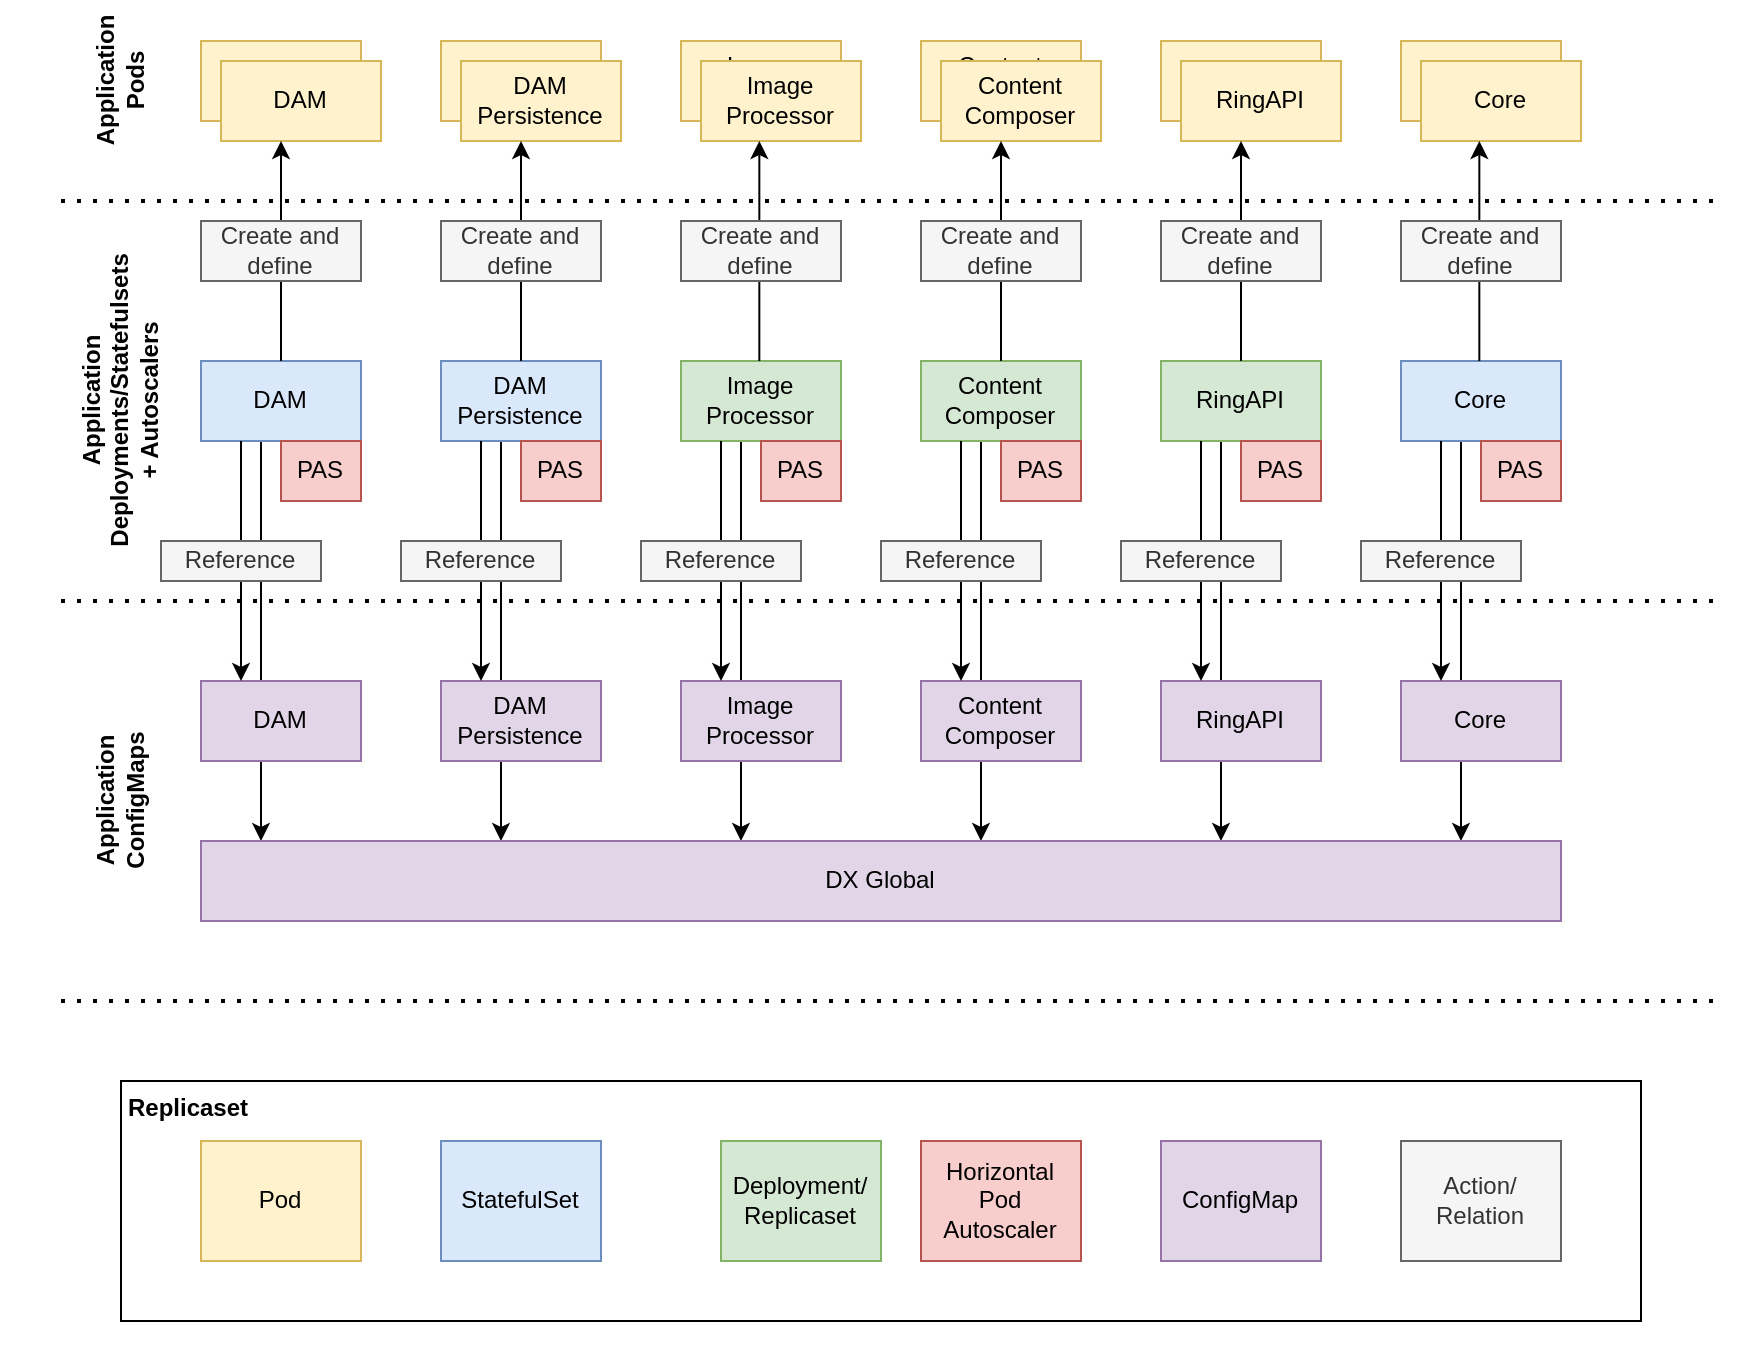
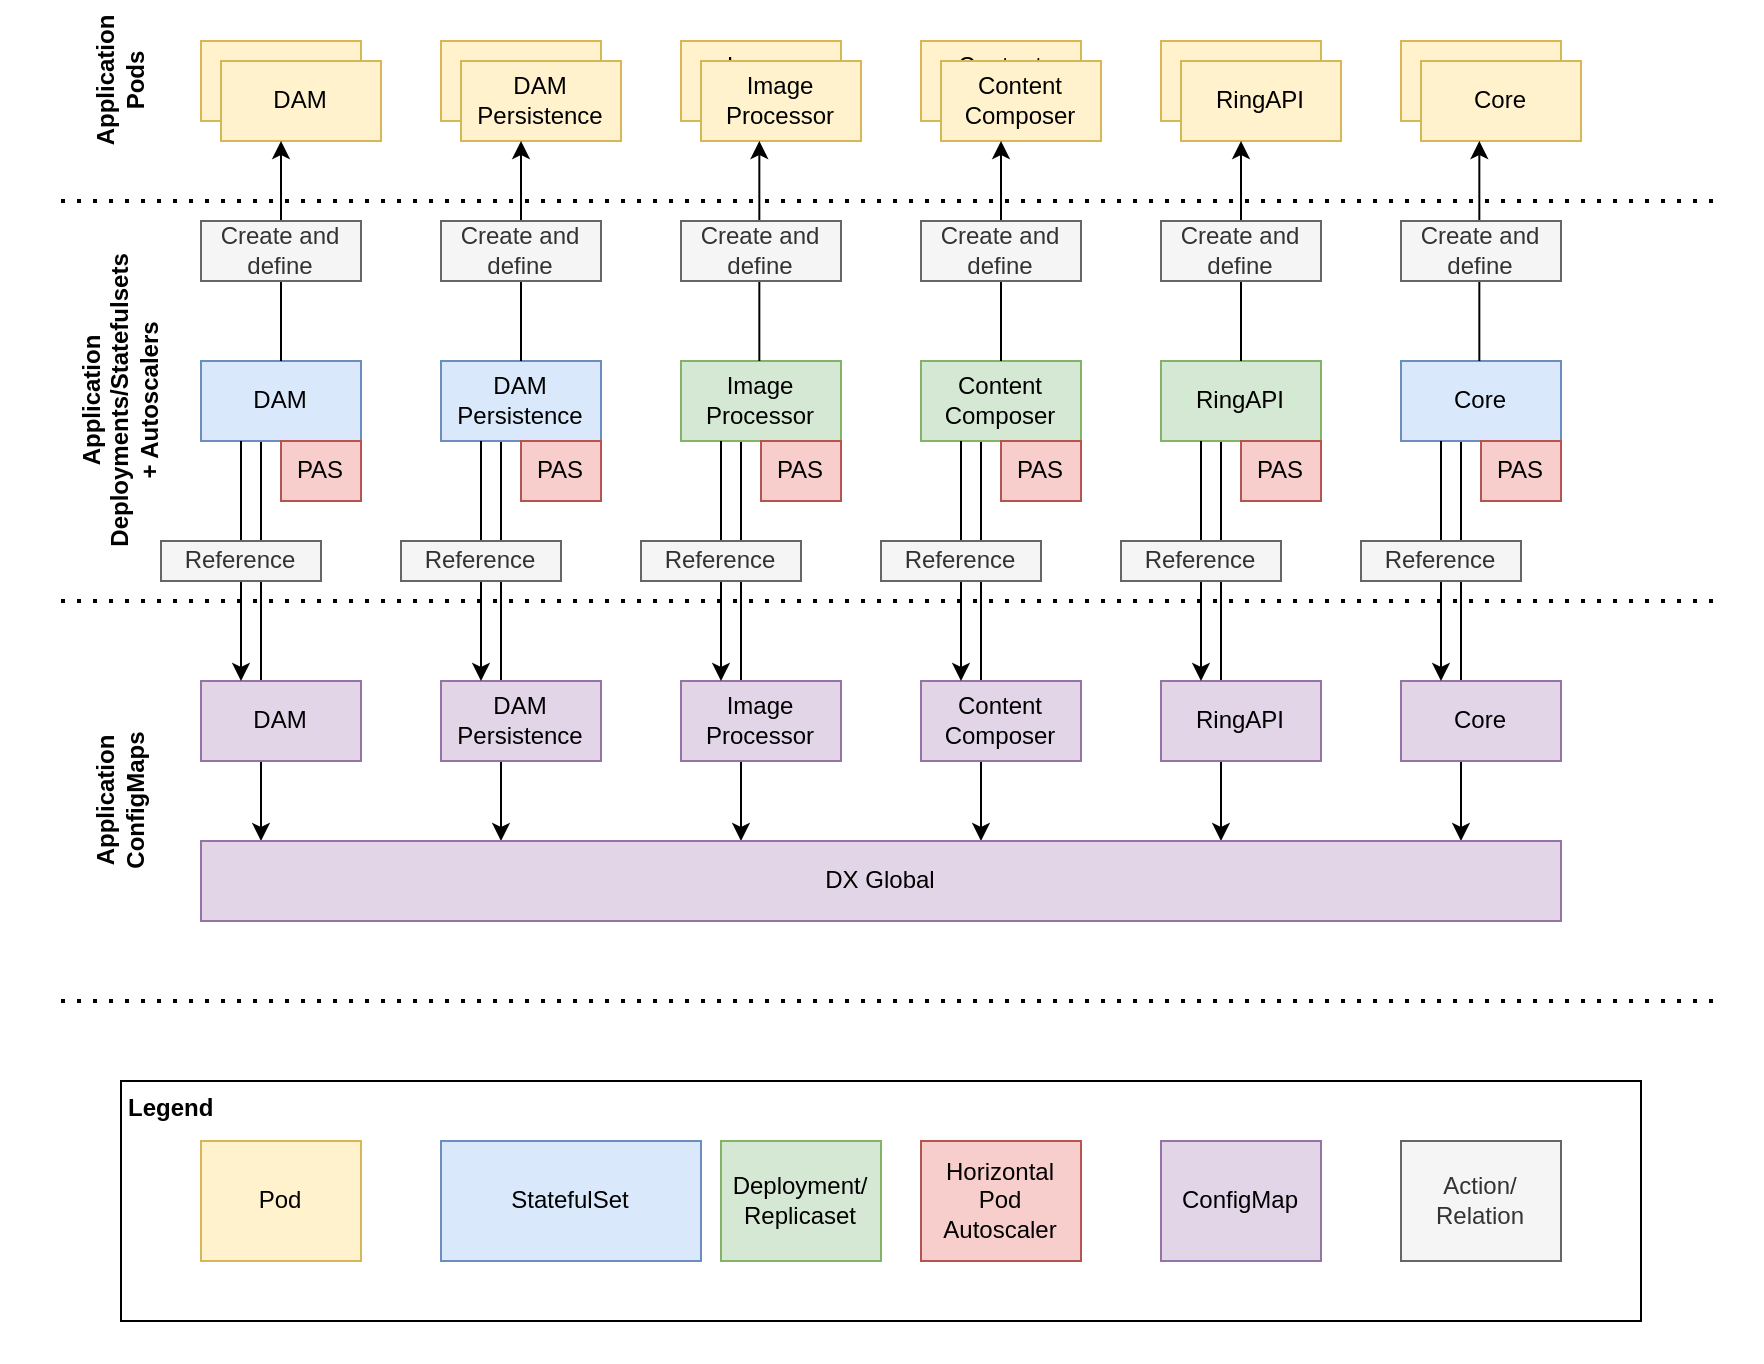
(190, 1109) -> (169, 1109)
(521, 1201) -> (571, 1201)
